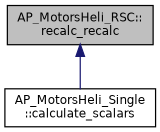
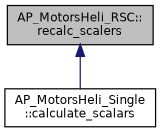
(80, 25) -> (80, 25)
